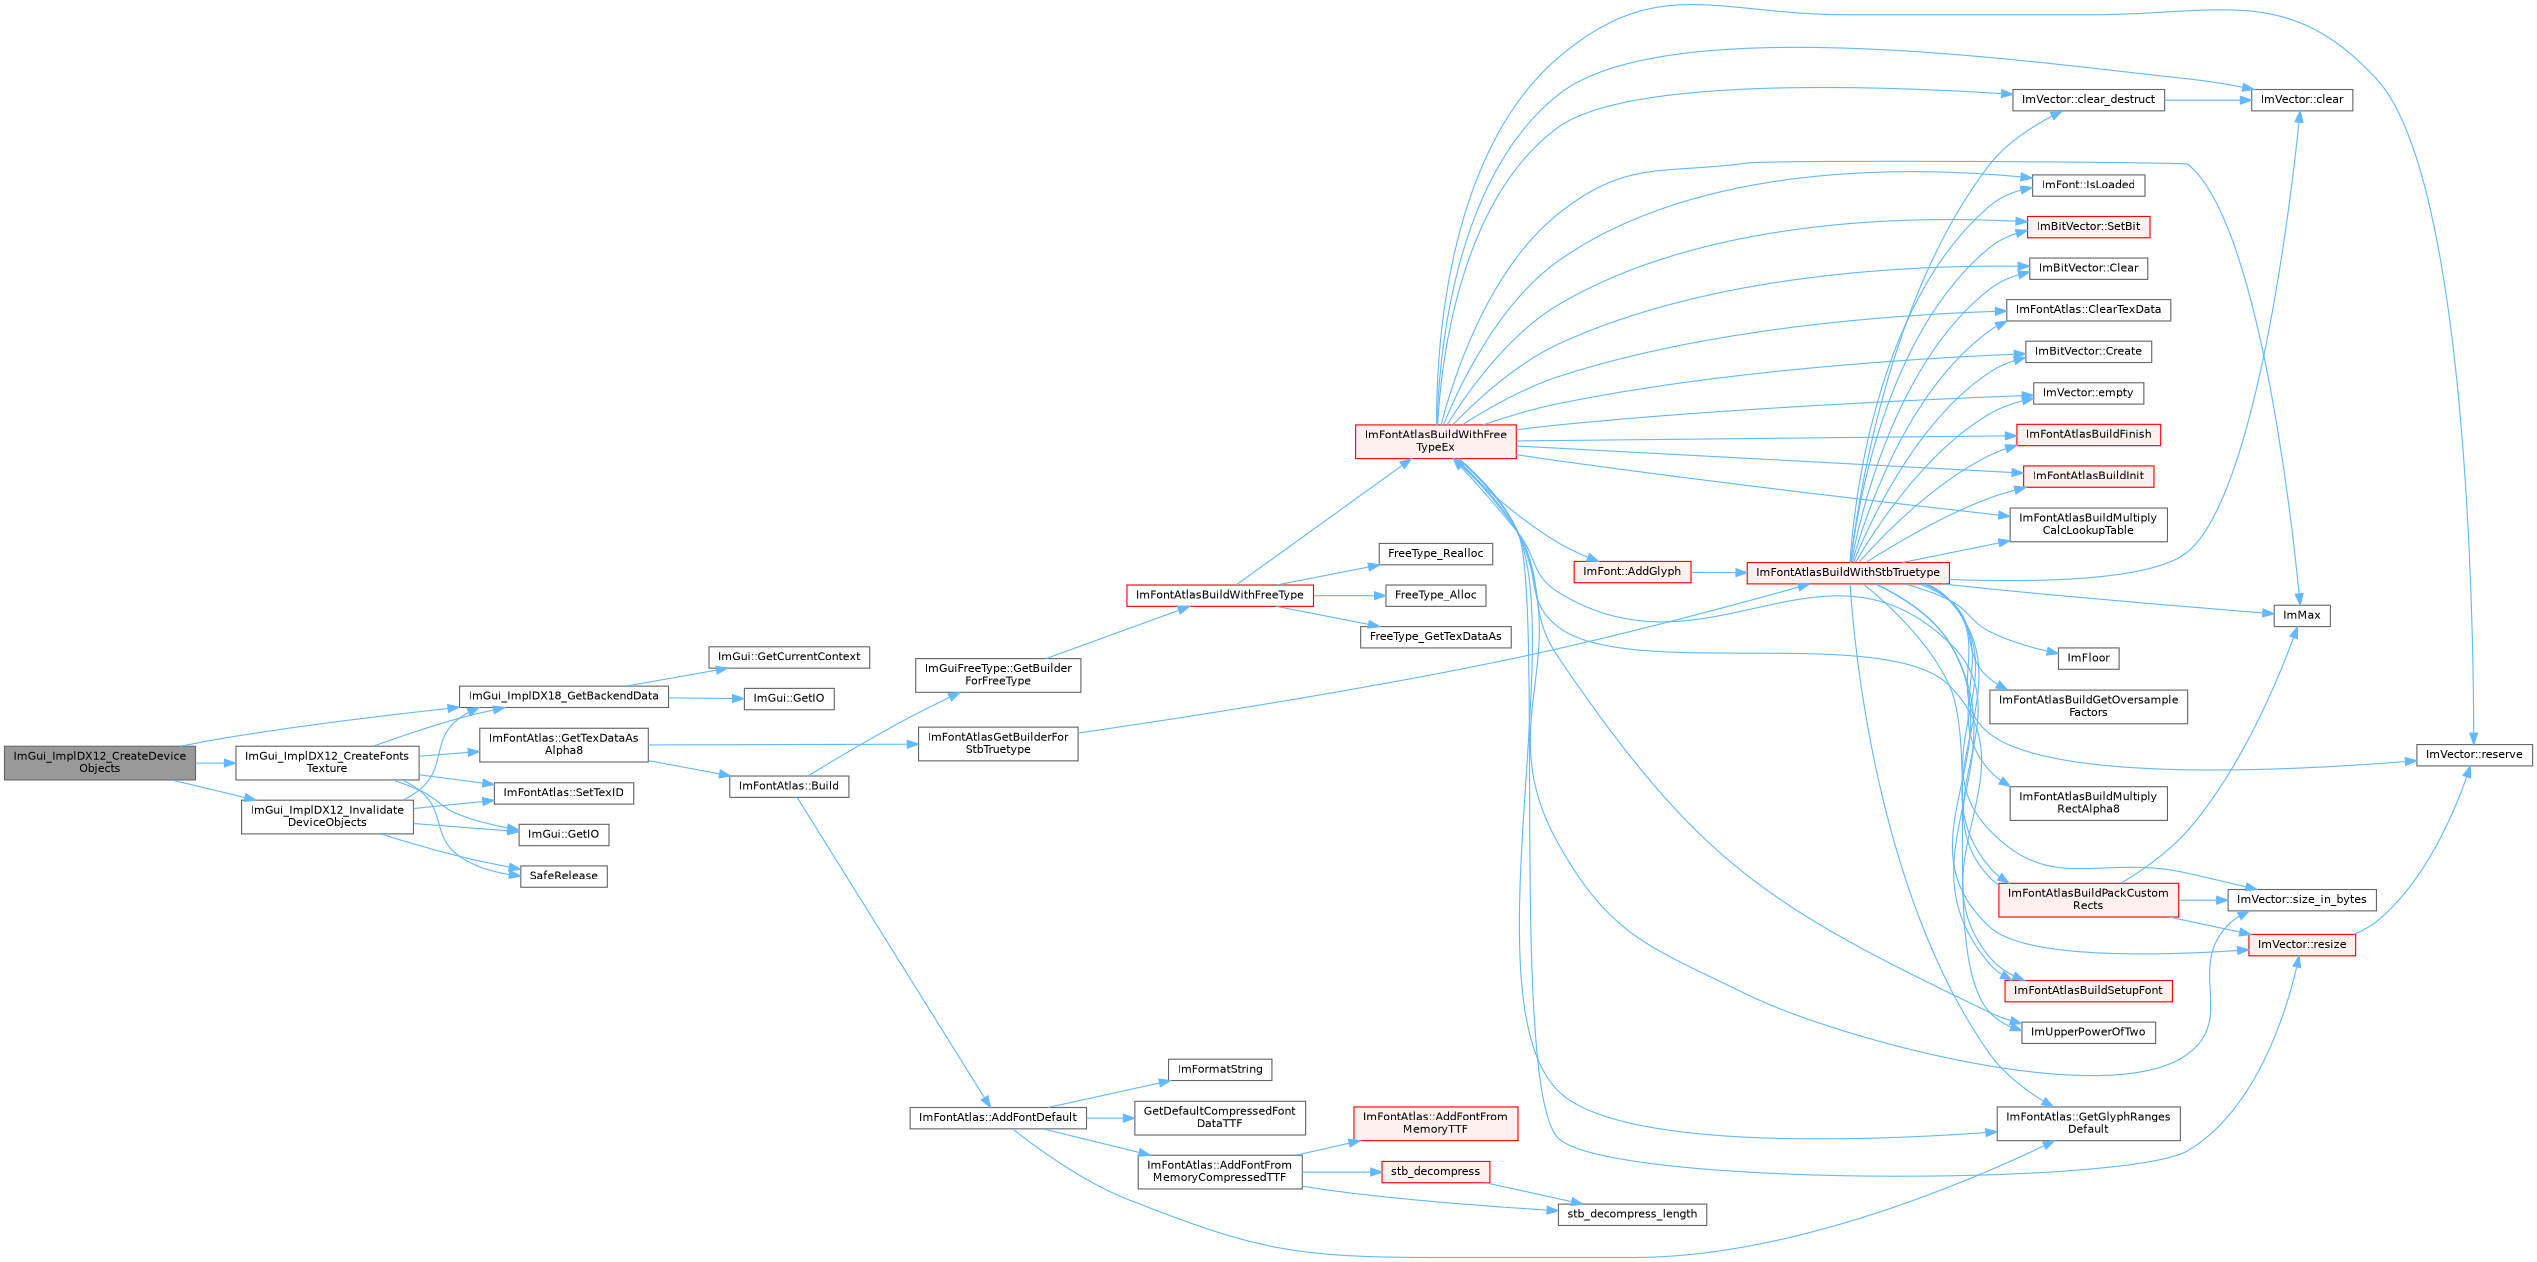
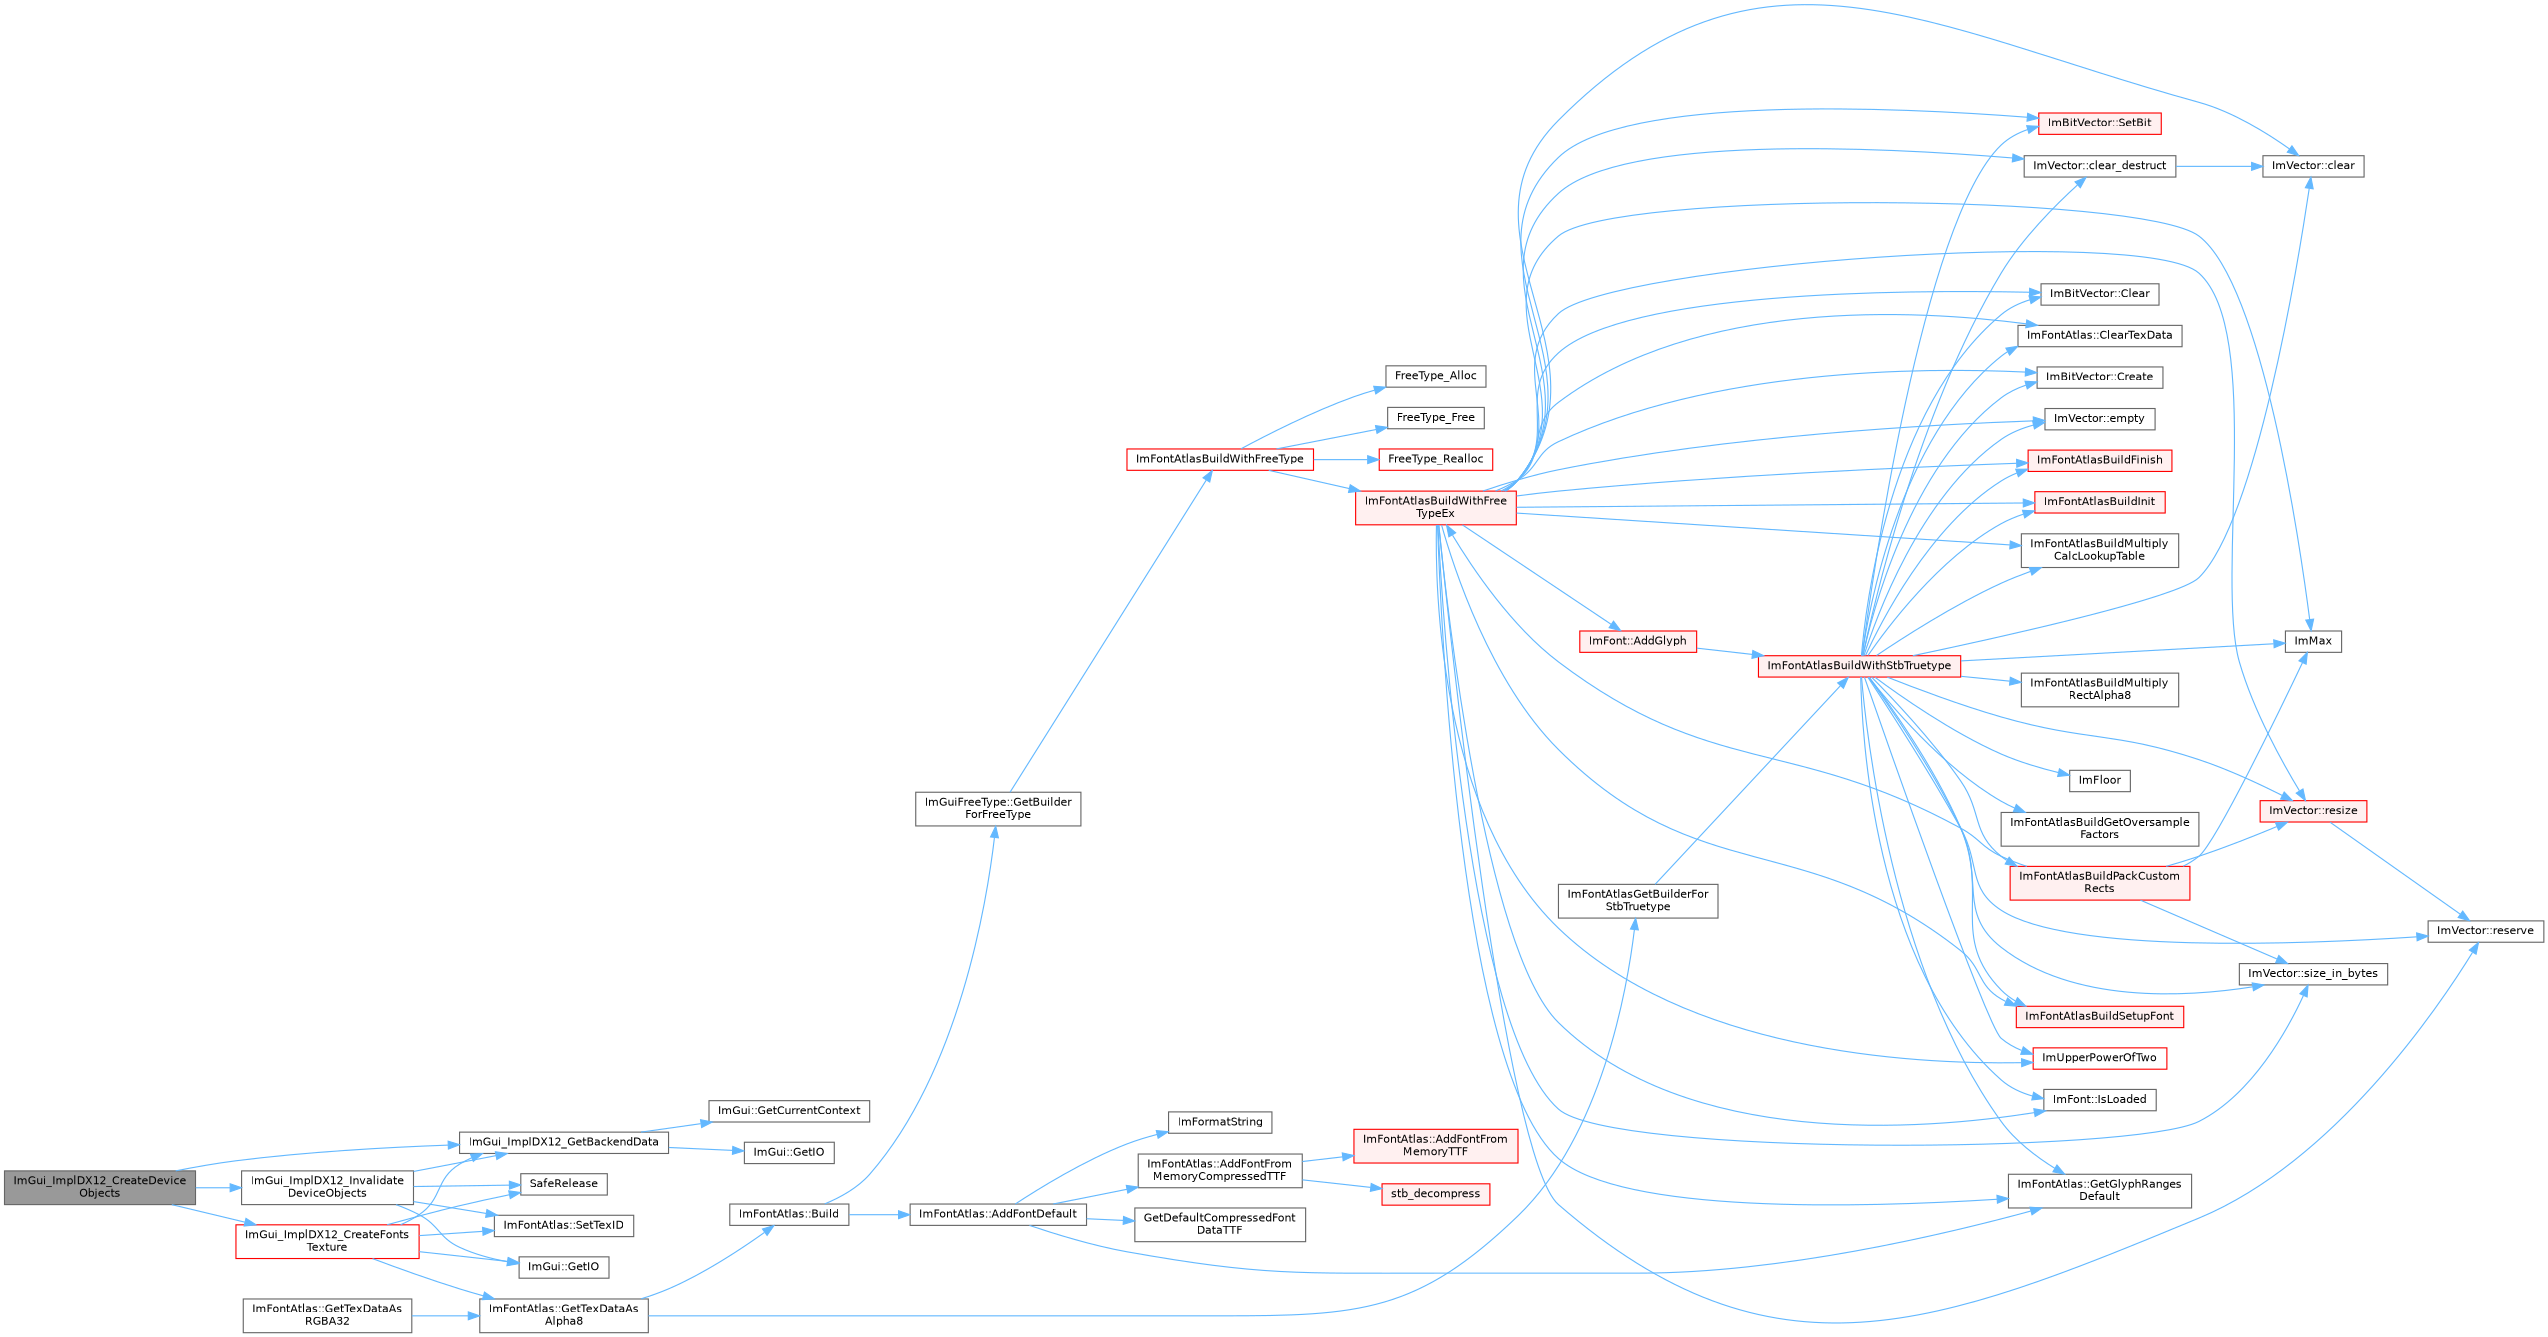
(1436, 554) -> (1436, 460)
(1436, 637) -> (1436, 418)
(564, 697) -> (564, 1143)
(328, 763) -> (328, 1242)
(2089, 1033) -> (2100, 1059)
(1633, 1215) -> none
none -> (328, 1316)
